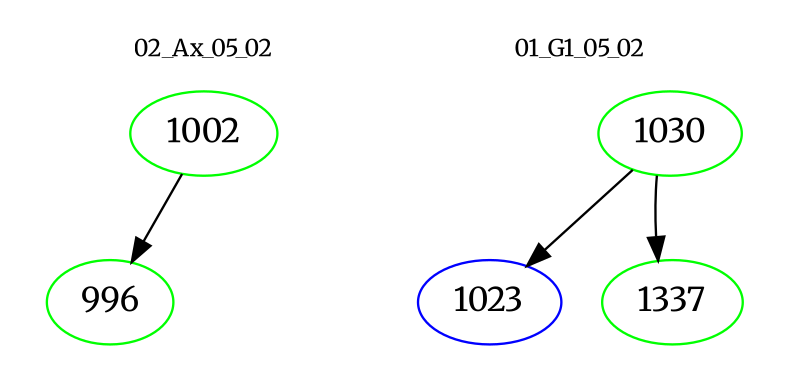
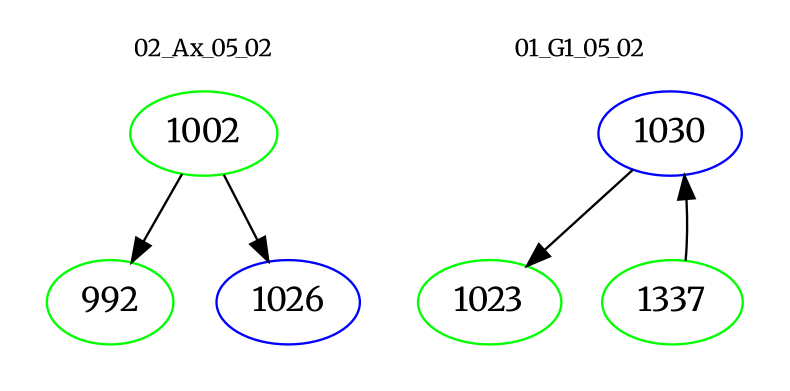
(670, 134) -> (670, 134)
(655, 206) -> (687, 230)
(110, 302) -> (110, 302)
none -> (288, 302)
(490, 302) -> (490, 302)
